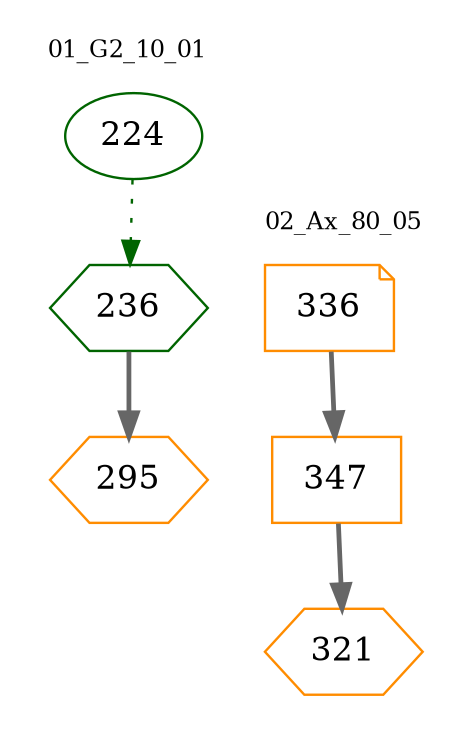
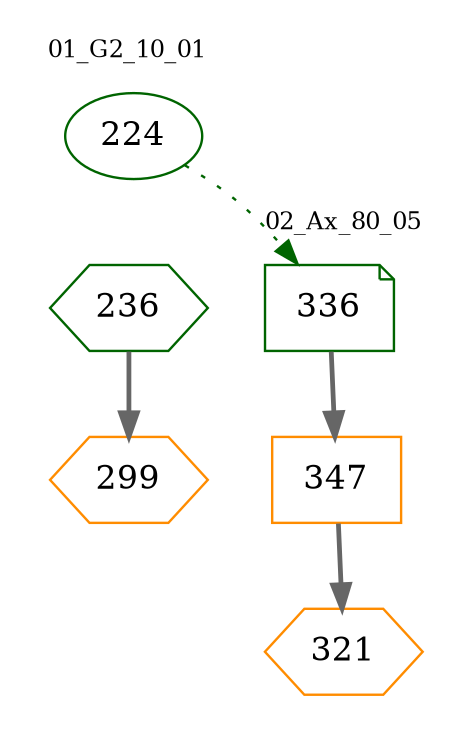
(132, 210) -> (211, 182)
(329, 308) -> (329, 308)
(129, 480) -> (129, 480)
